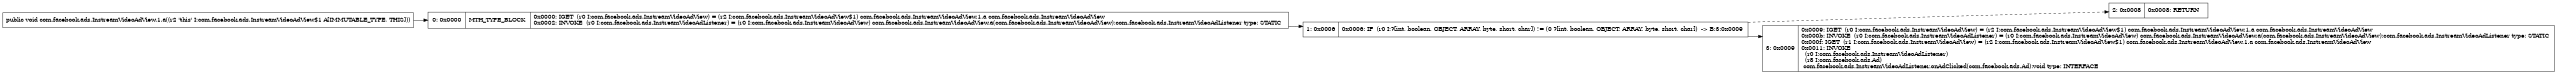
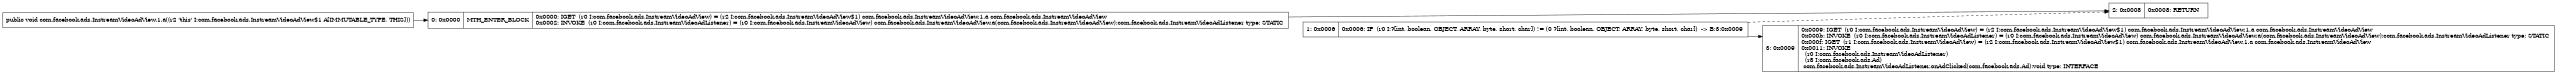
(497, 20) -> (498, 20)
(1294, 26) -> (1697, 14)
